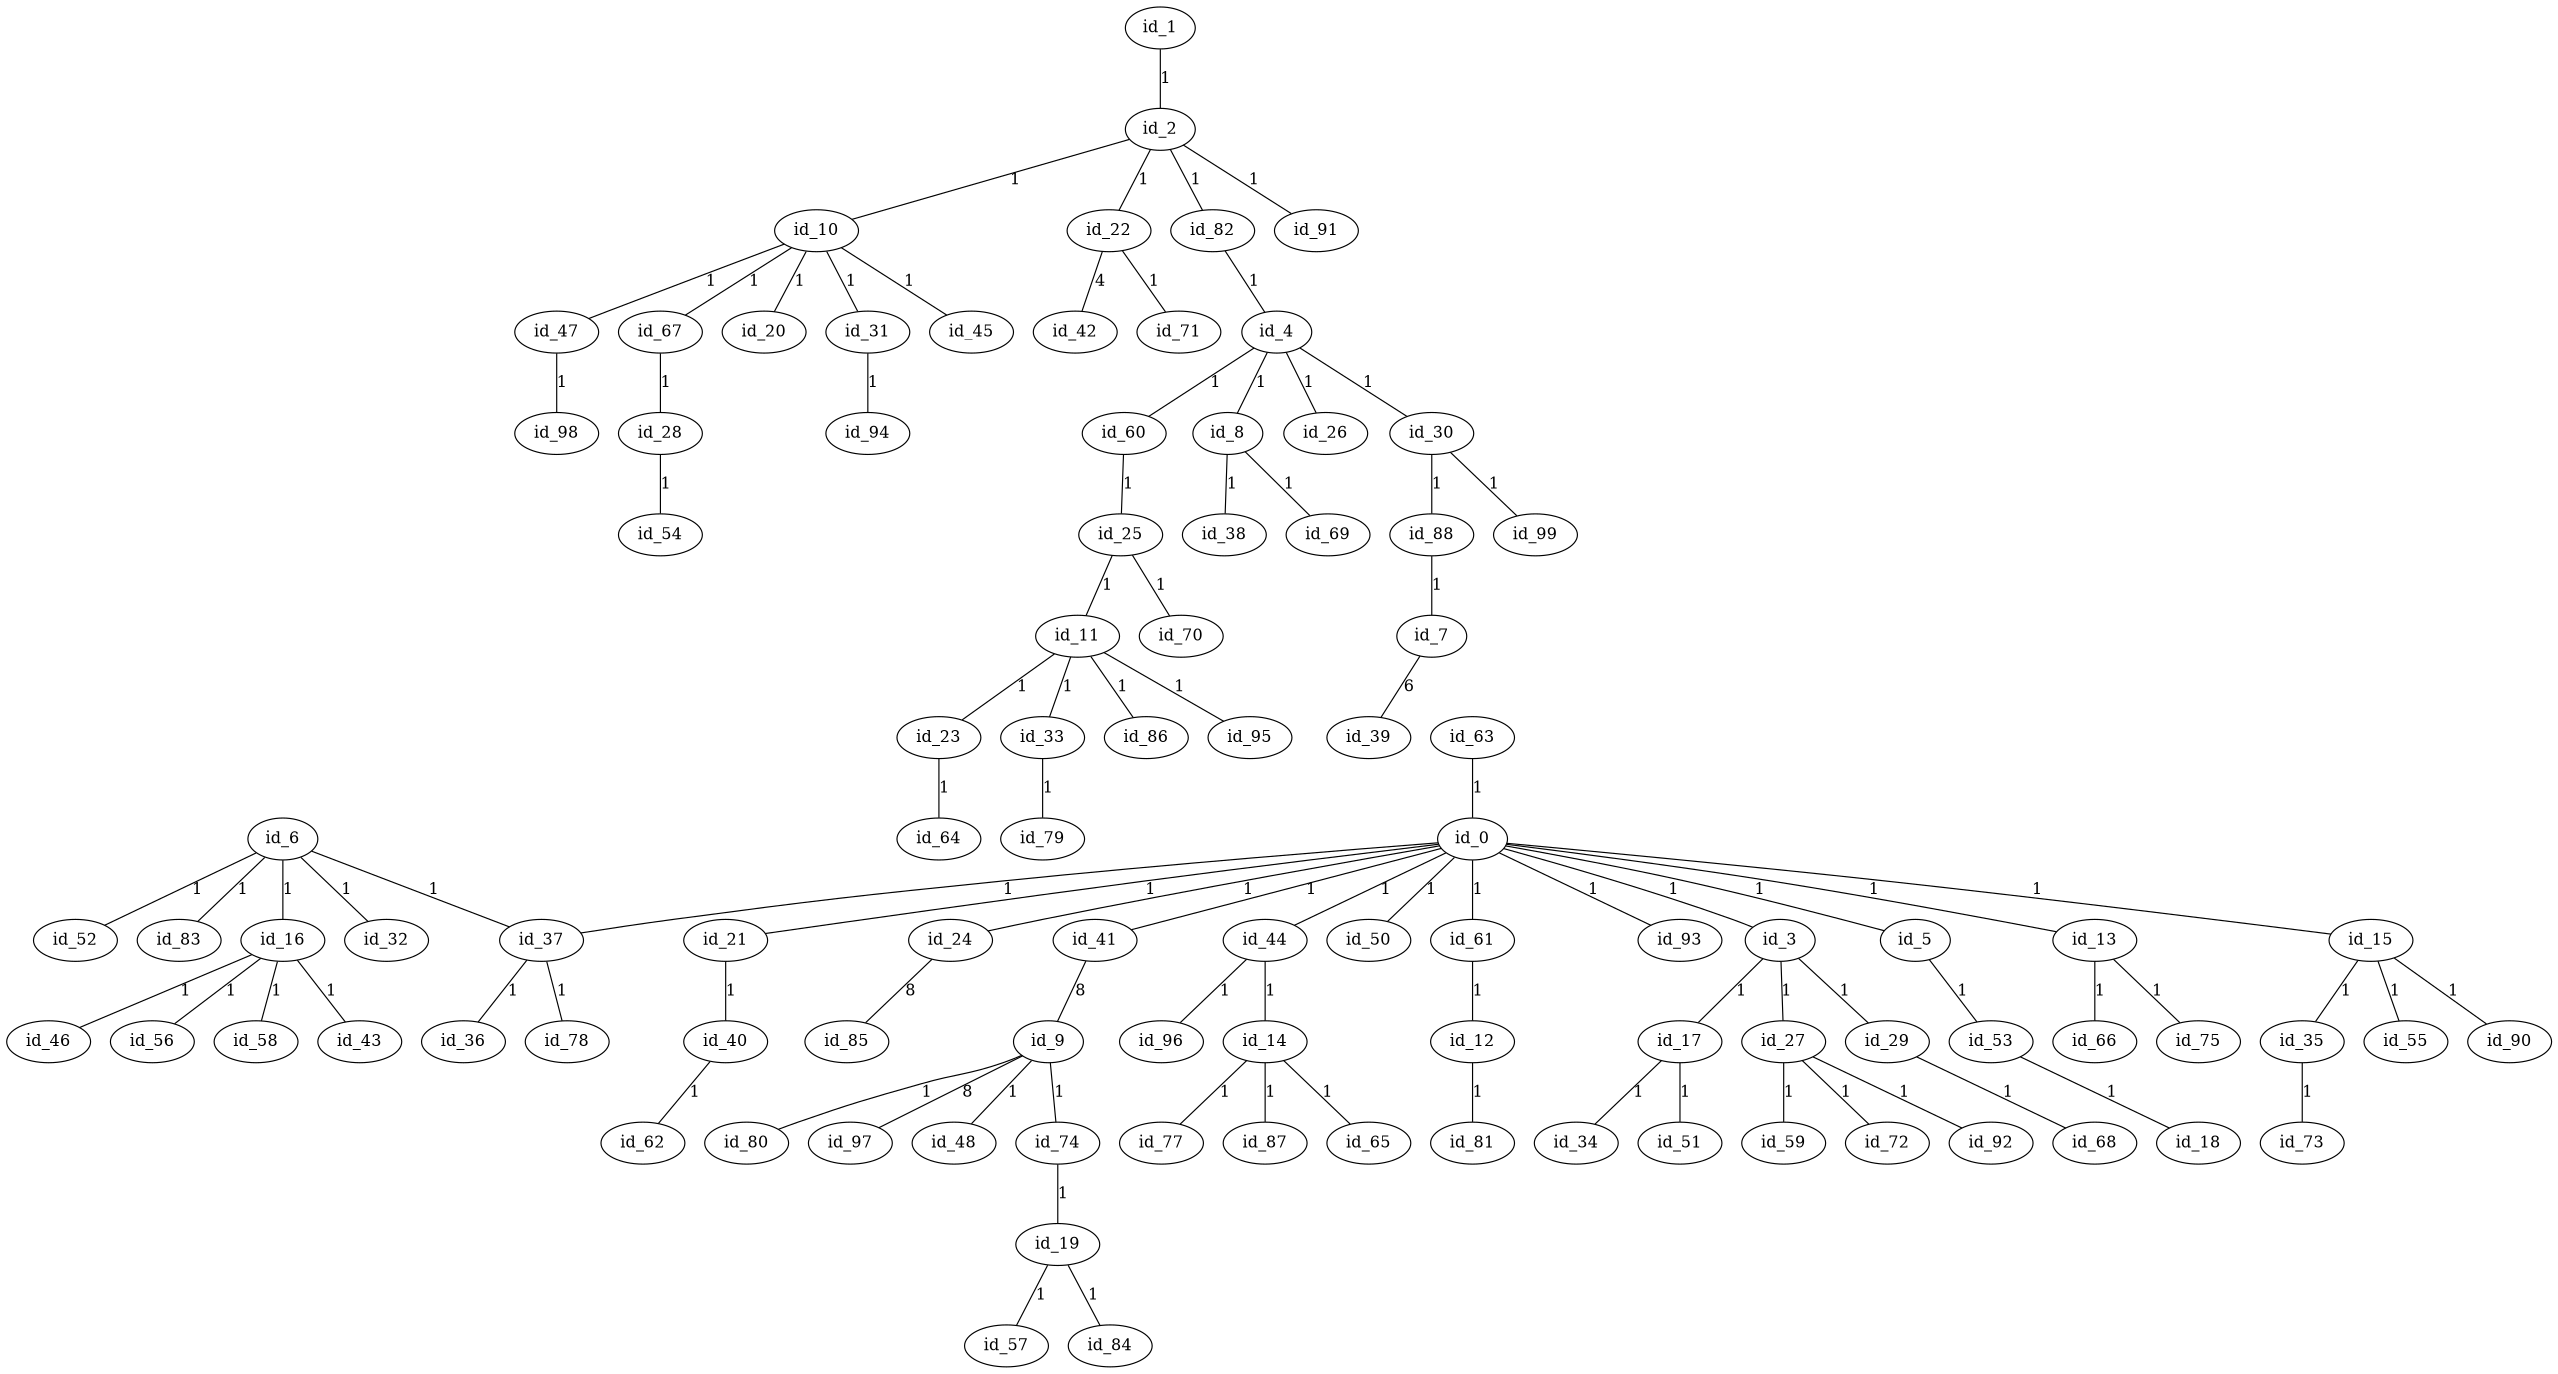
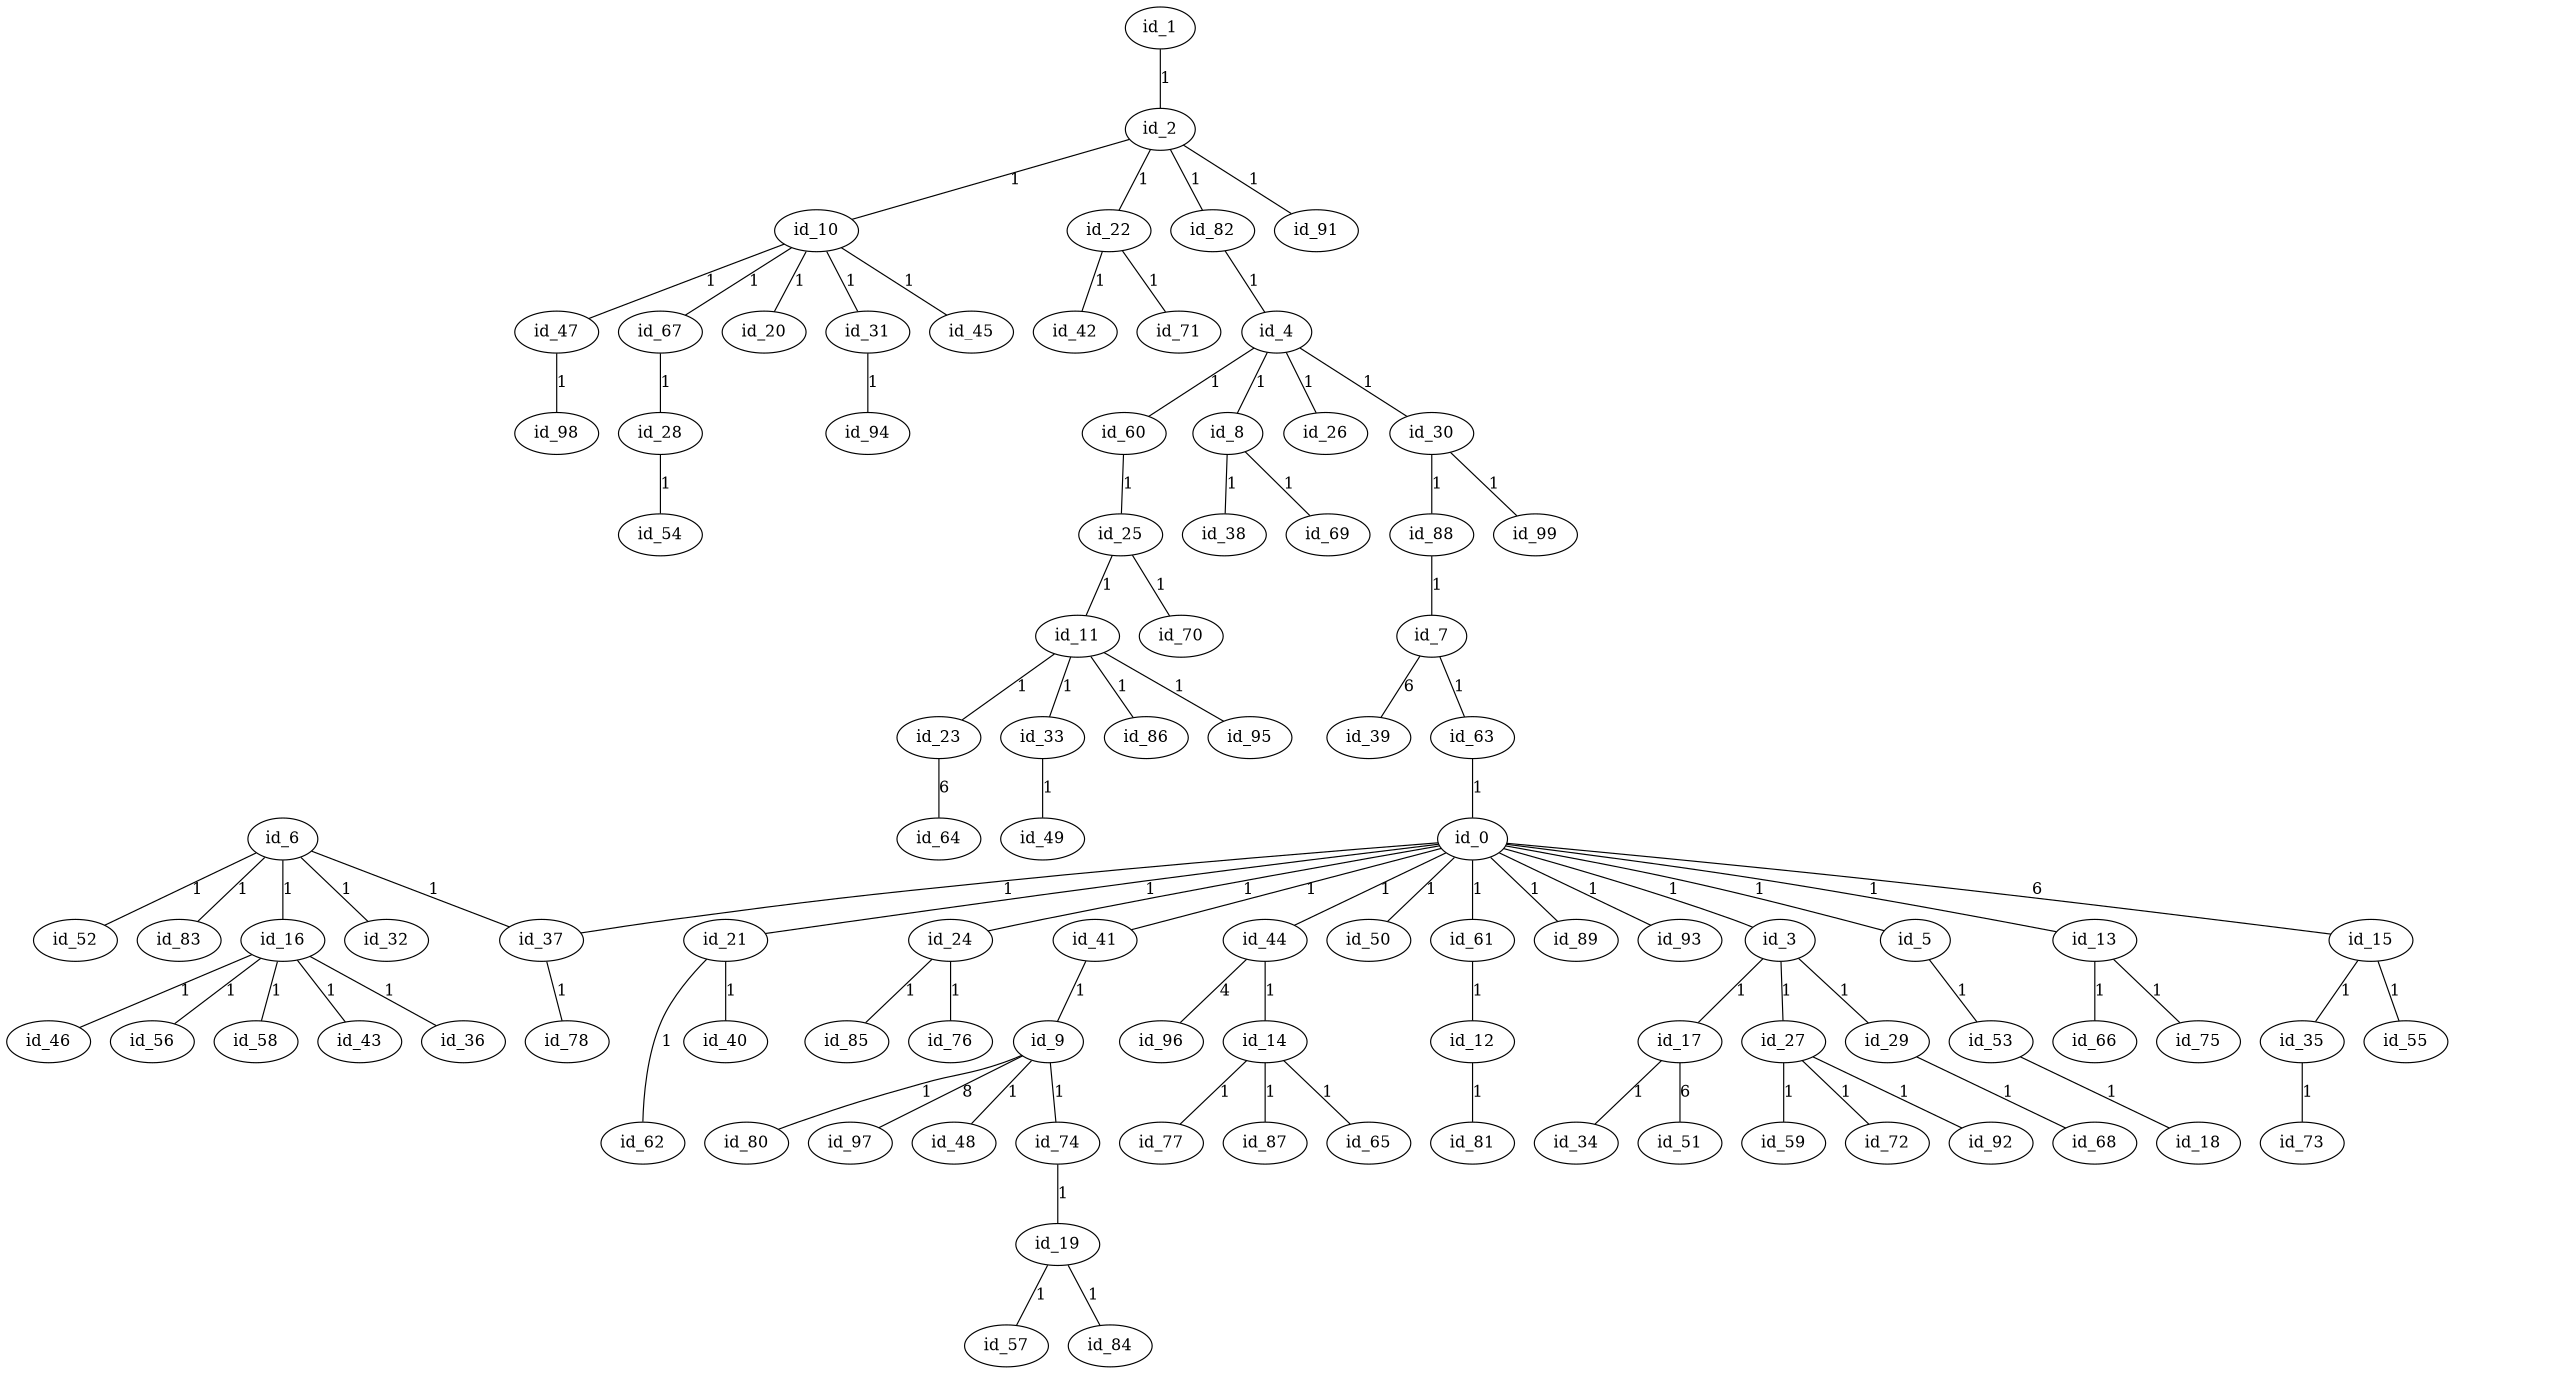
(1101, 281) -> (1101, 281)
none -> (1452, 687)
(945, 788) -> (945, 788)
(1043, 839) -> (1043, 839)
(2038, 890) -> (2038, 890)
none -> (1576, 940)
(502, 991) -> (373, 991)
(911, 991) -> (911, 991)
(1081, 991) -> (1081, 991)
(1226, 991) -> (1226, 991)
none -> (951, 1042)
(2510, 1042) -> none
(684, 1092) -> (657, 1033)
(1686, 1092) -> (1686, 1092)
